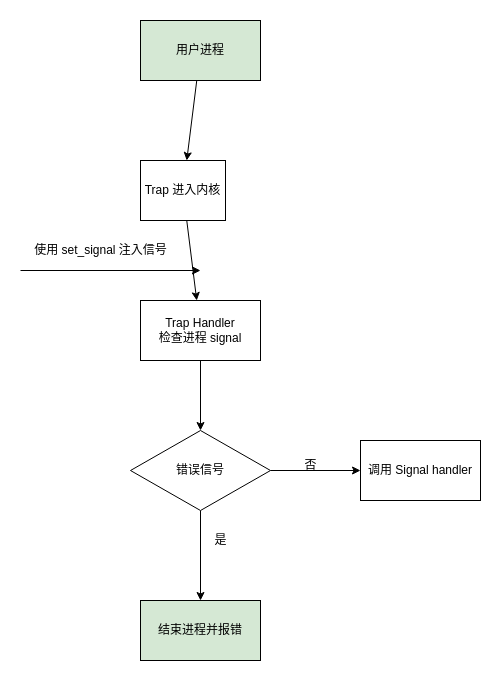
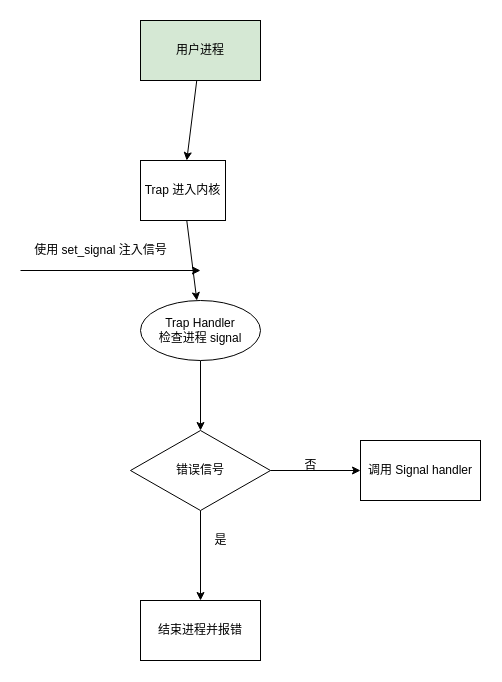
(201, 331) -> (201, 331)
(201, 631) -> (201, 631)
